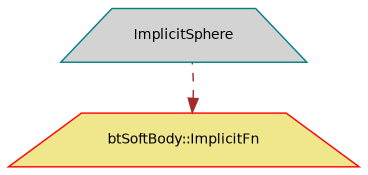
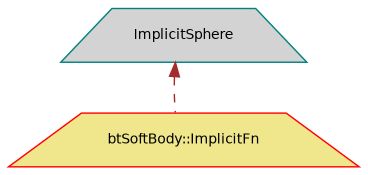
(193, 80) -> (174, 95)
